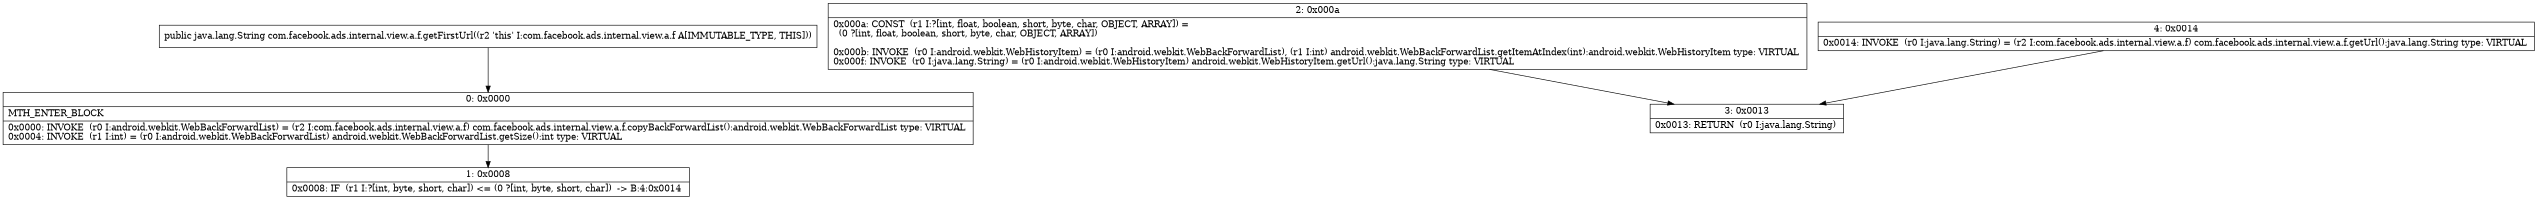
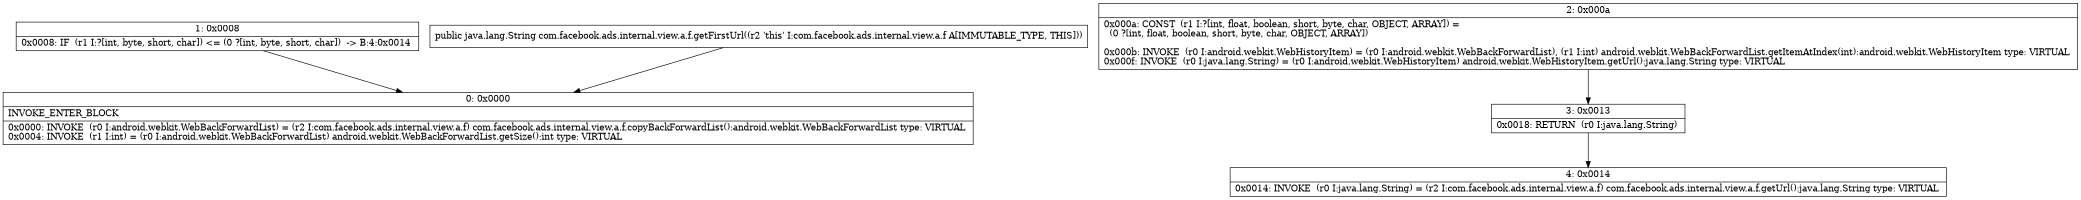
(1965, 77) -> (1588, 147)
(56, 114) -> (63, 114)
(1747, 125) -> (1588, 125)
(488, 153) -> (330, 71)
